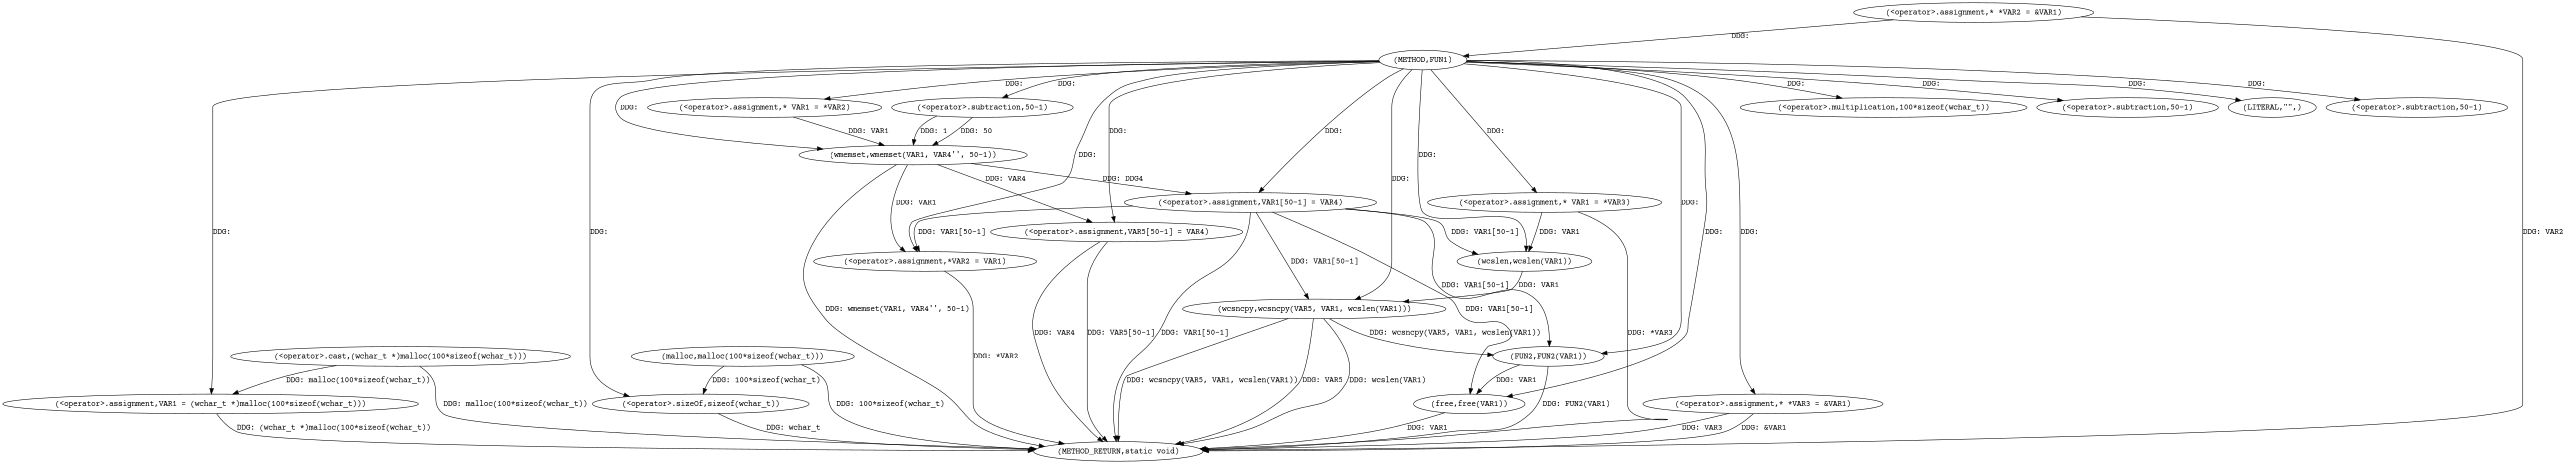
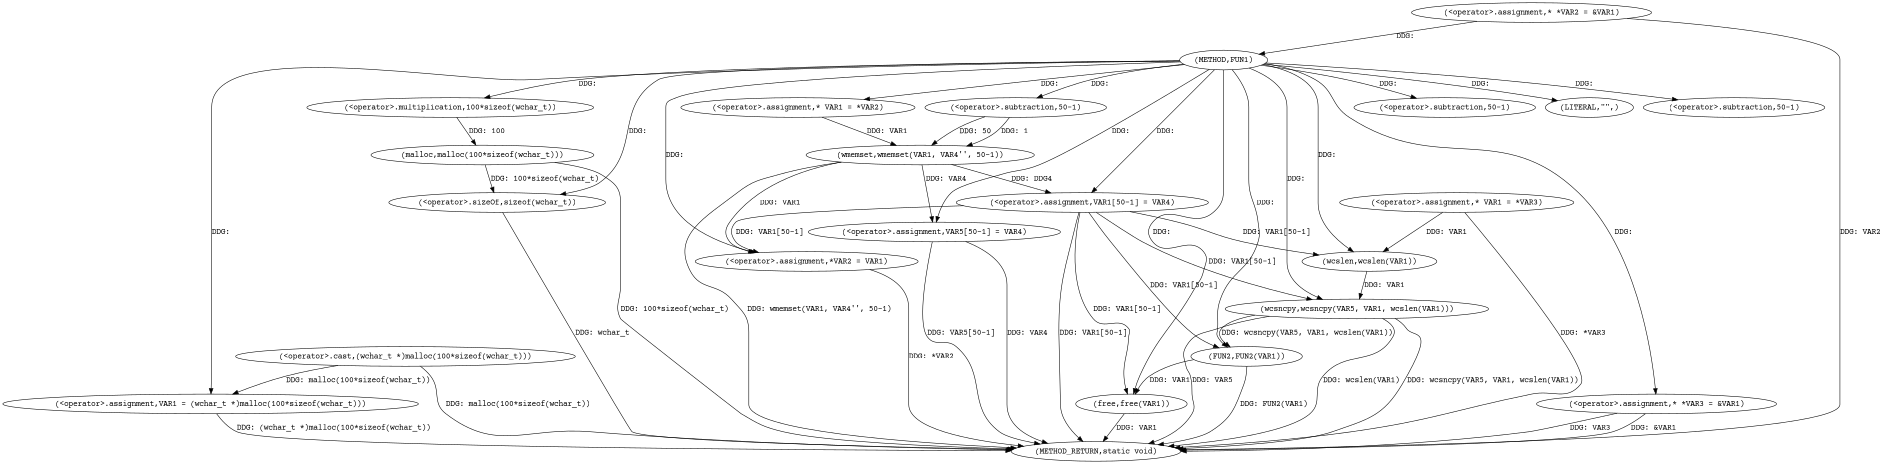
(813, 75) -> none
none -> (465, 129)
(1482, 129) -> none
